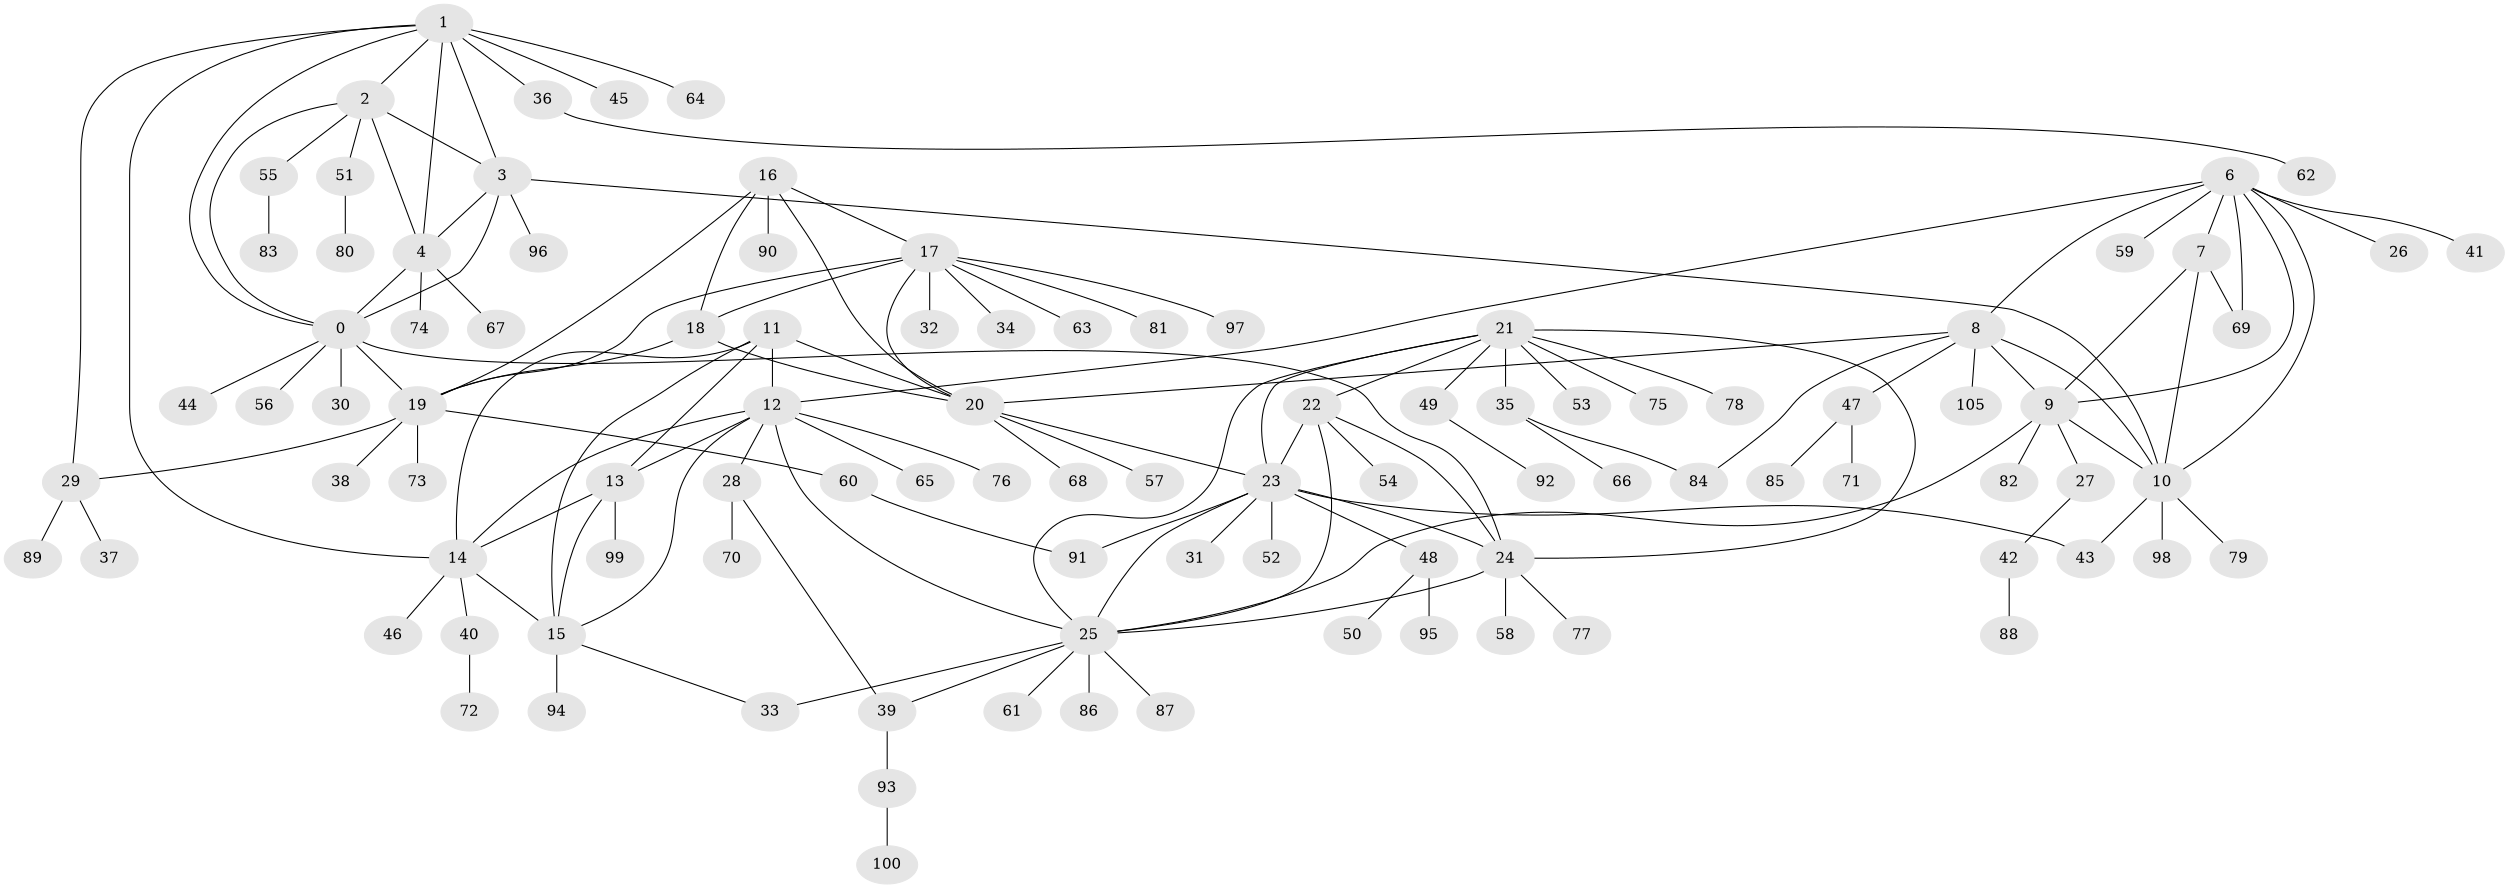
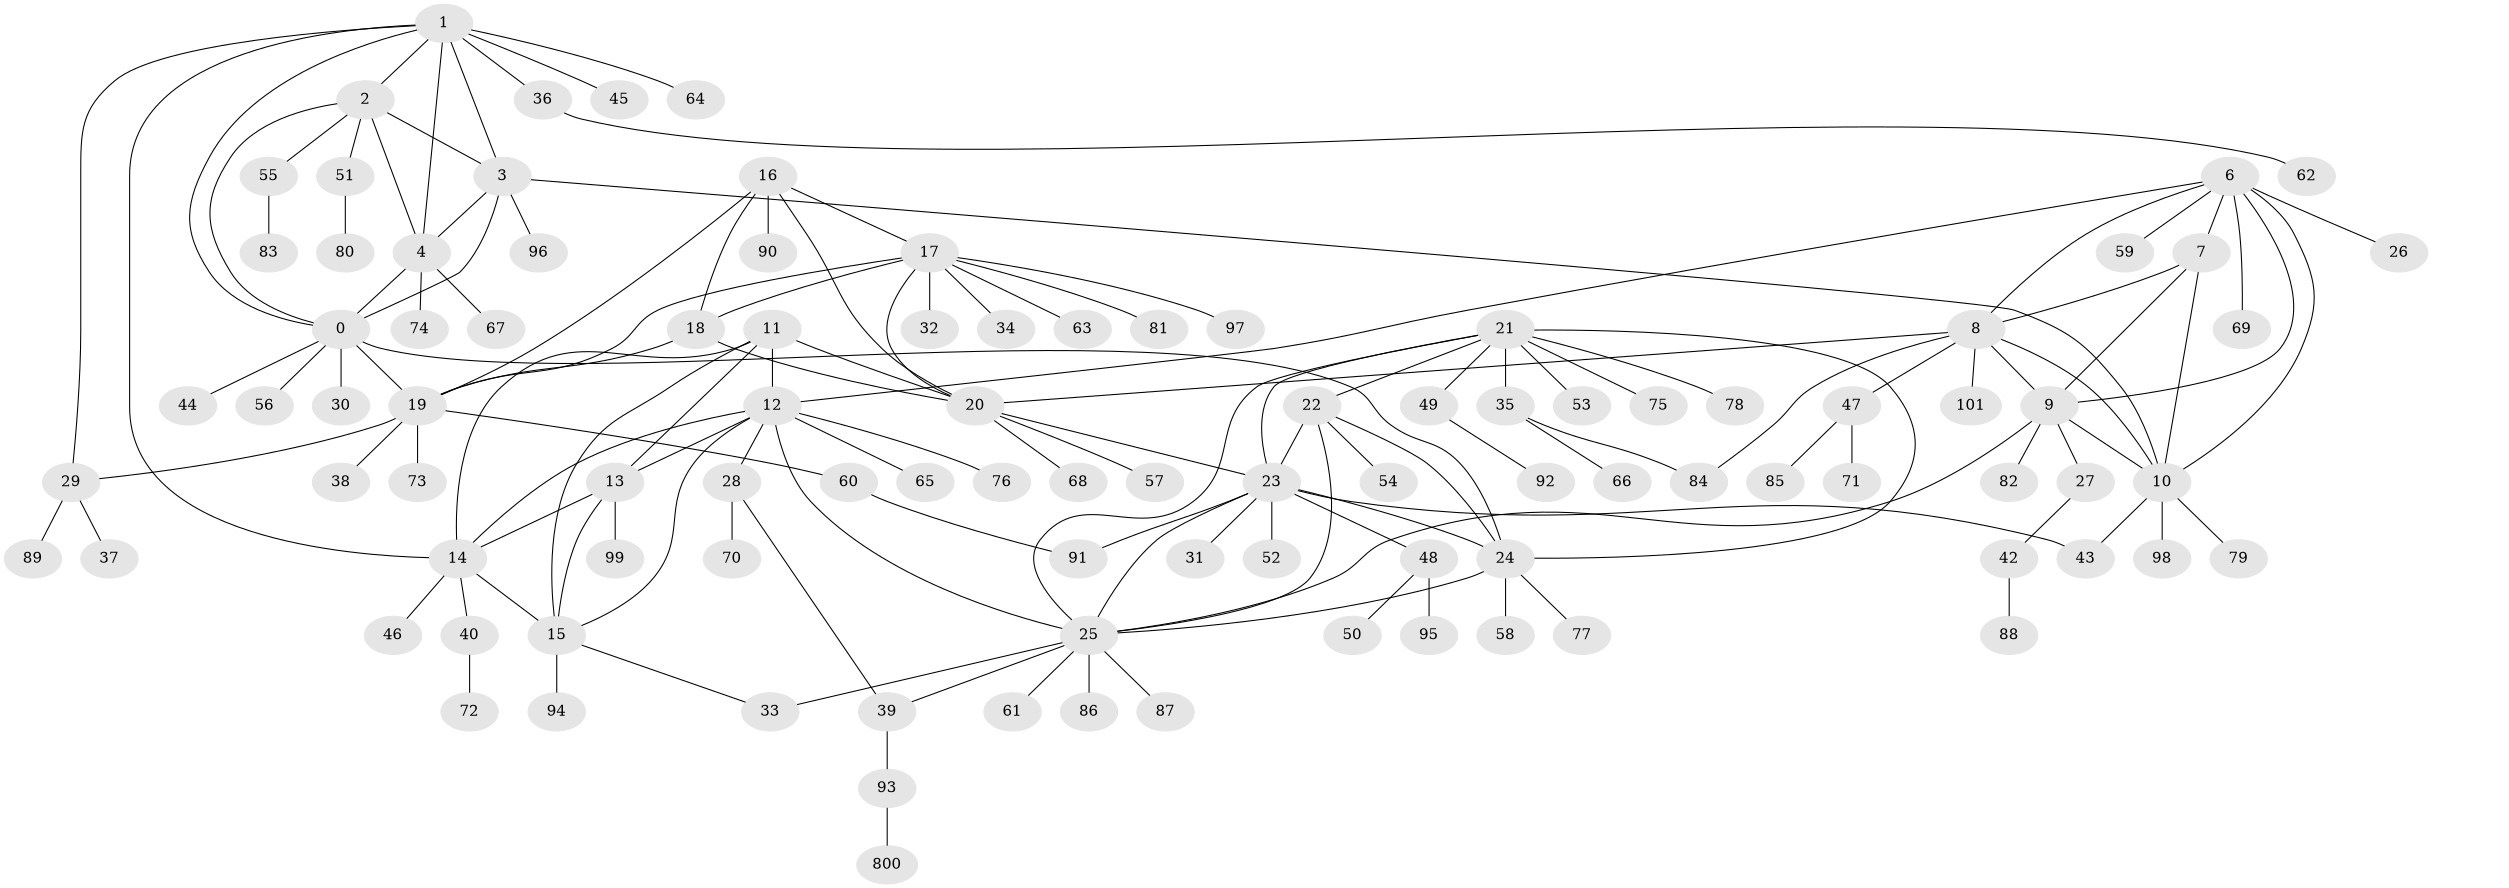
(2476, 253) -> none
(2222, 291) -> (2092, 296)
(1971, 406) -> (1971, 406)
(887, 865) -> (887, 865)
